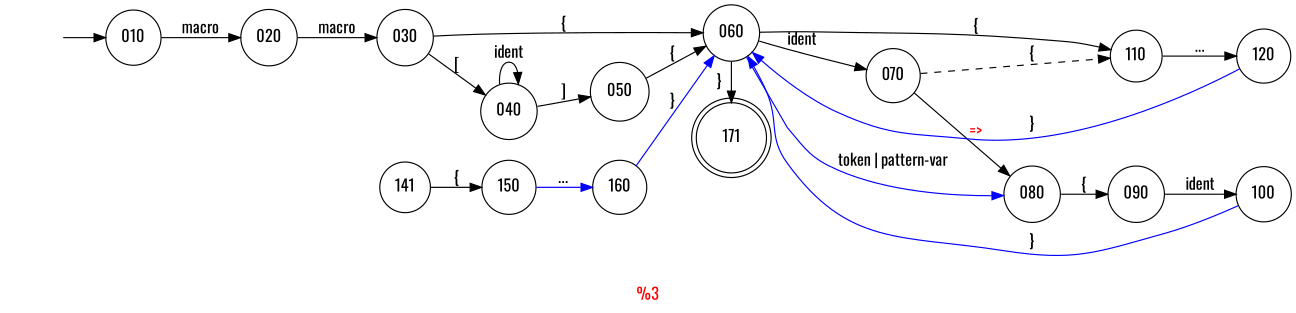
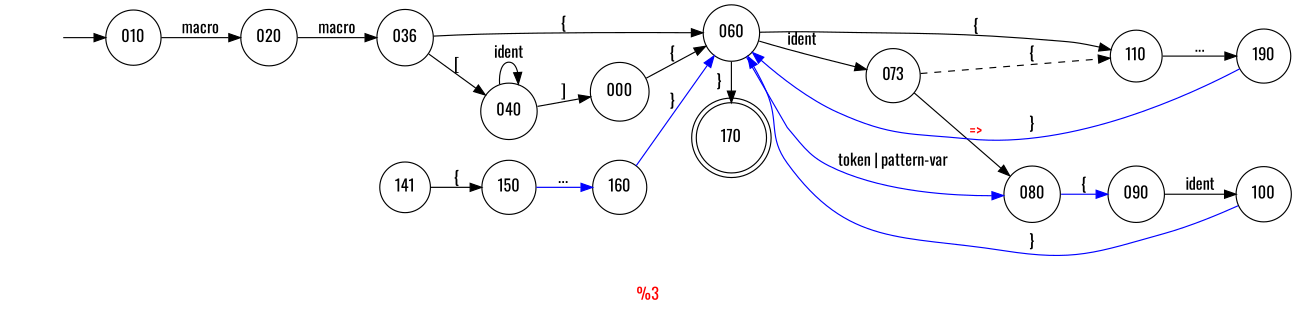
(405, 38) -> (405, 38)
(1264, 56) -> (1264, 56)
(893, 76) -> (893, 76)
(620, 92) -> (620, 92)
(731, 138) -> (731, 138)
(1079, 194) -> (1079, 194)
